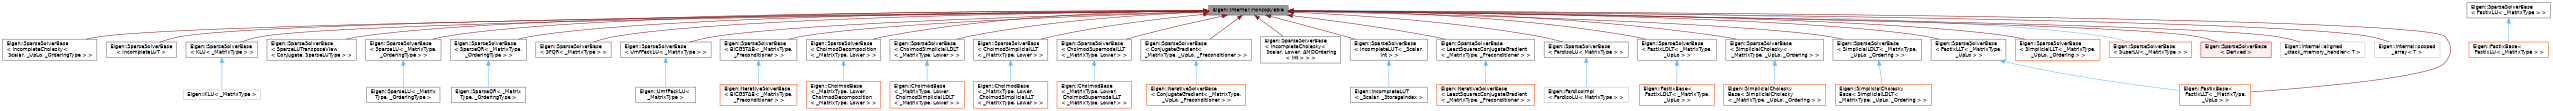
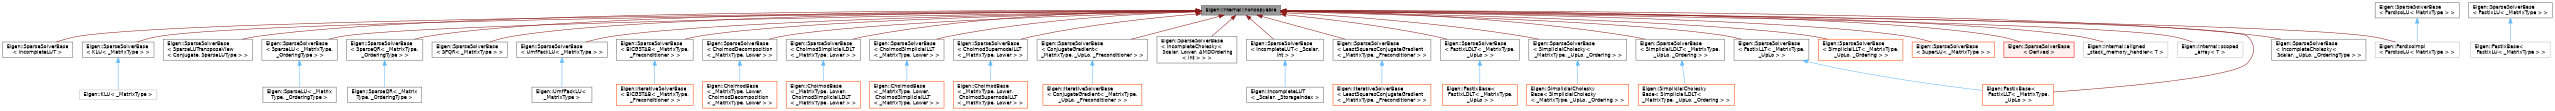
(1712, 15) -> (1690, 20)
(1429, 22) -> (1841, 18)
(2509, 50) -> (2510, 50)
